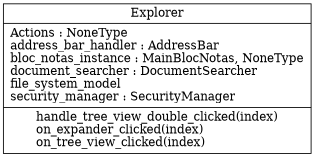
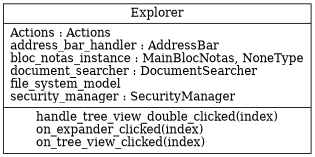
(69, 33) -> (61, 33)
